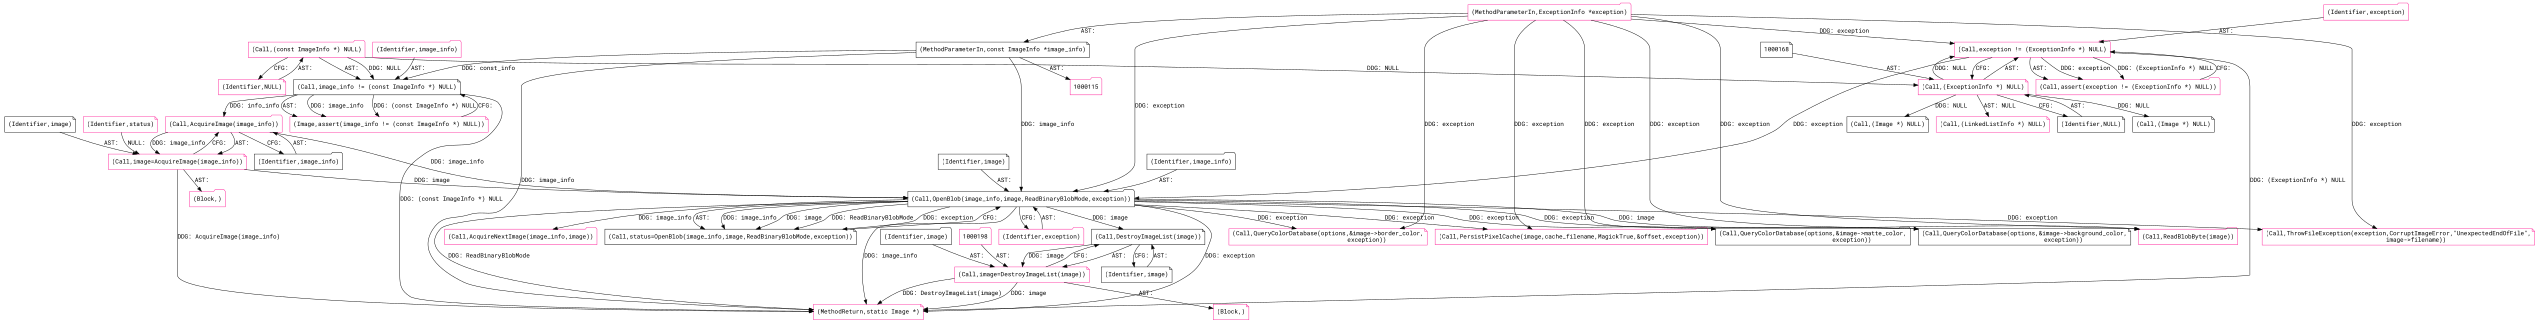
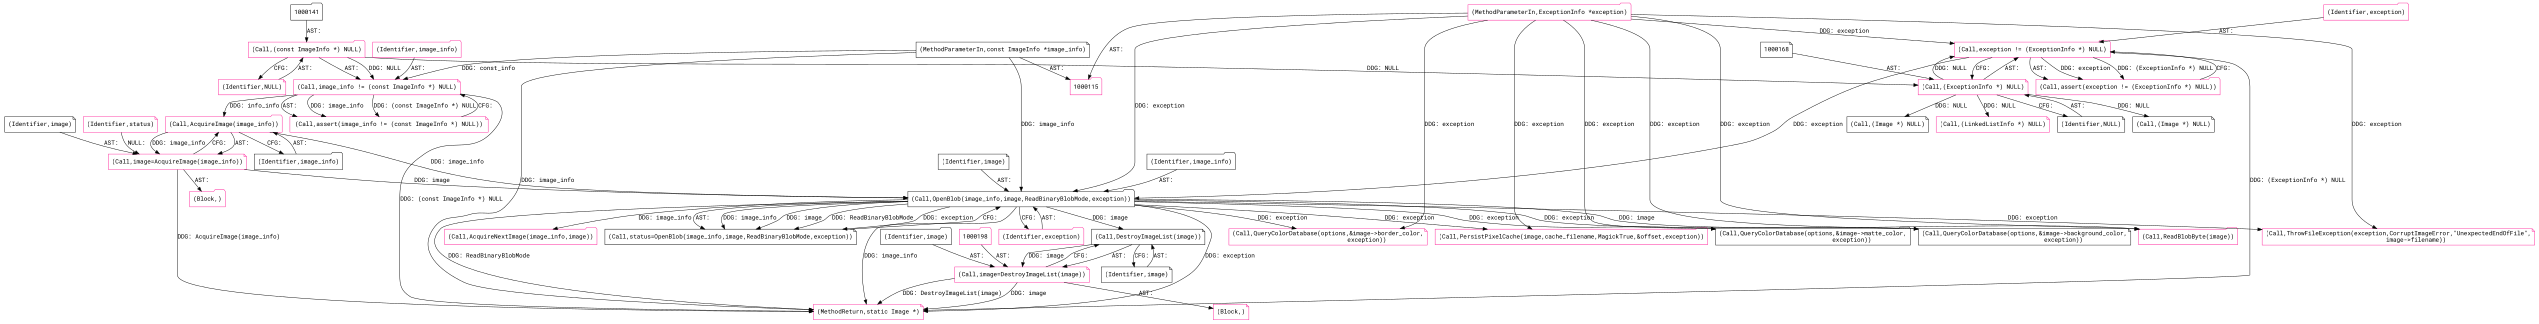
none -> (307, 12)
(1247, 17) -> (1267, 17)
(377, 87) -> (377, 87)
(2000, 106) -> (2000, 106)
(389, 124) -> (389, 124)
